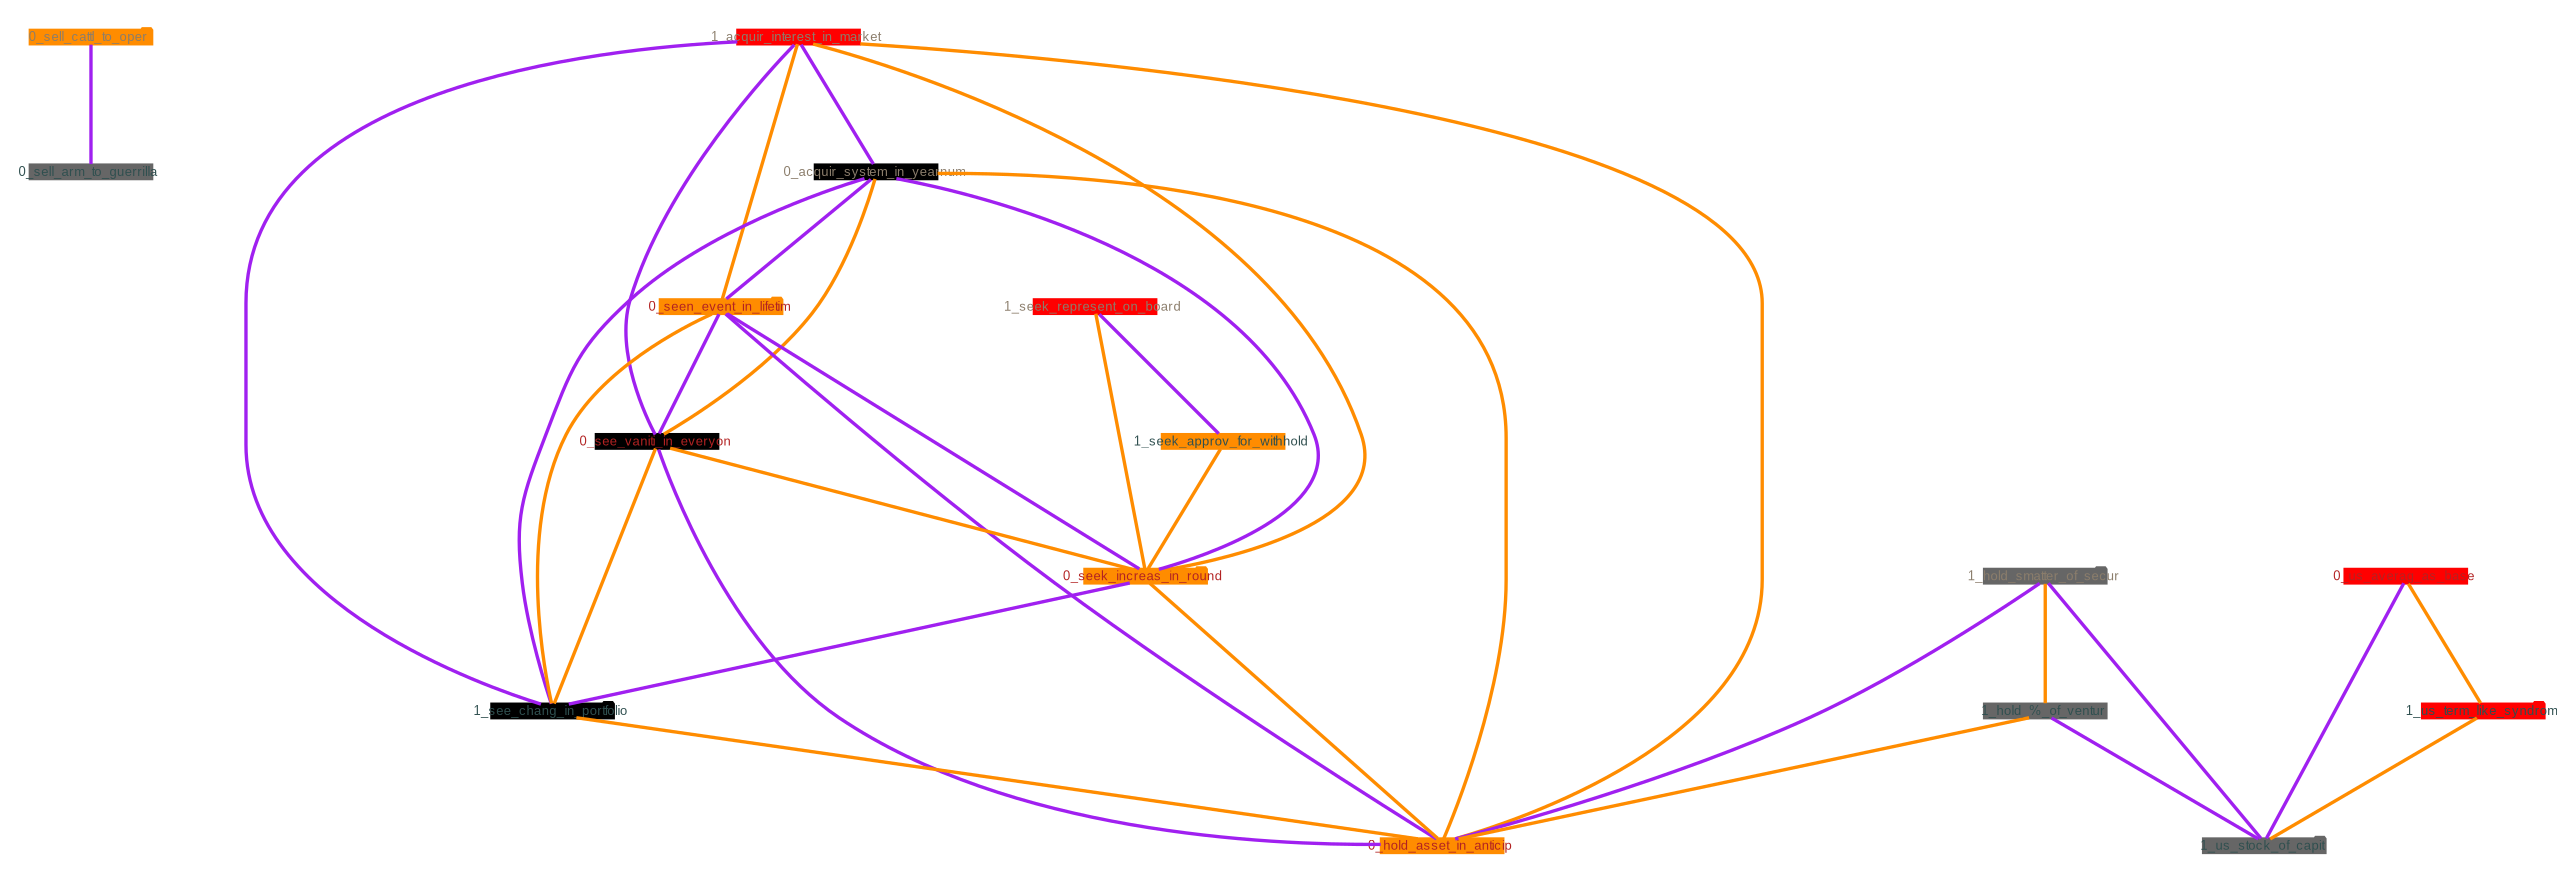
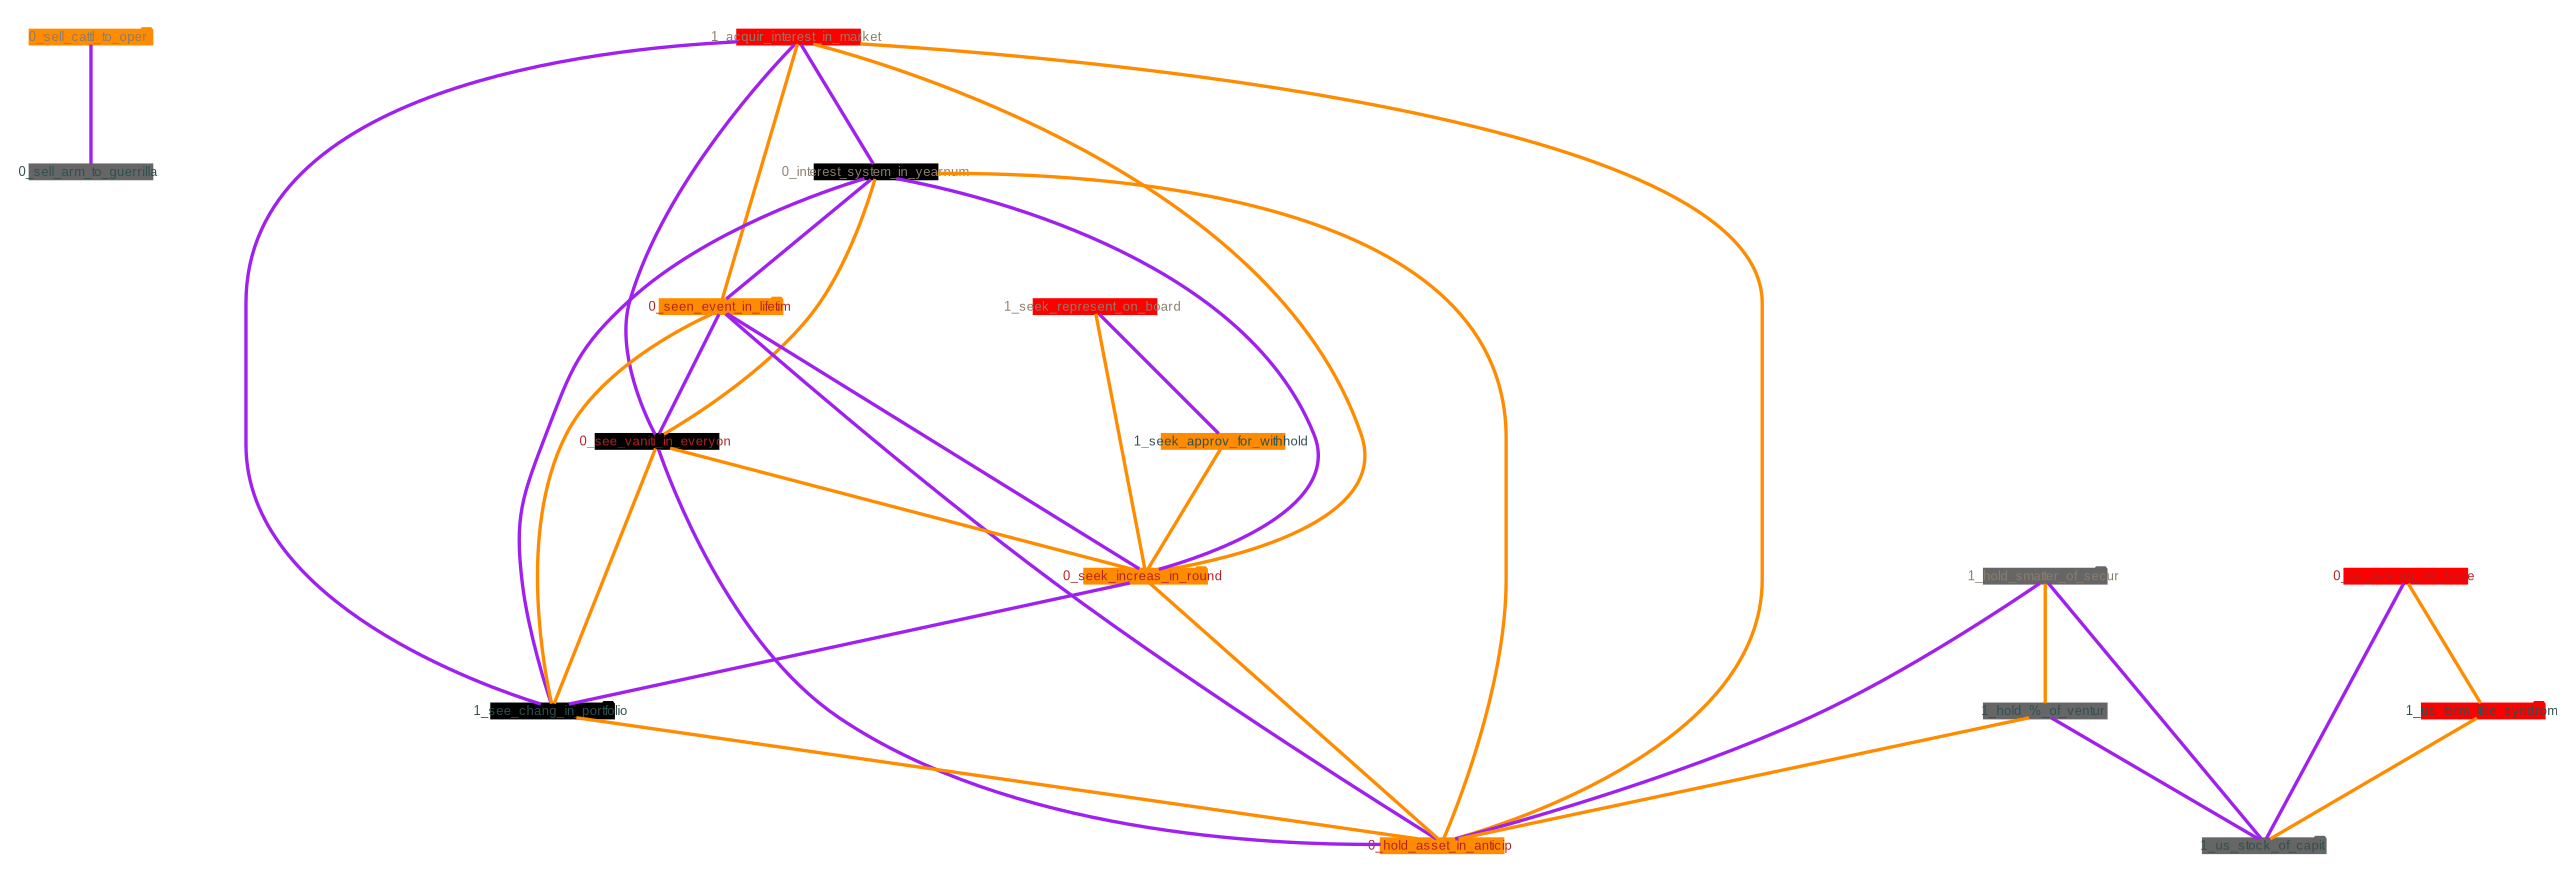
(876, 172) -> (876, 172)
